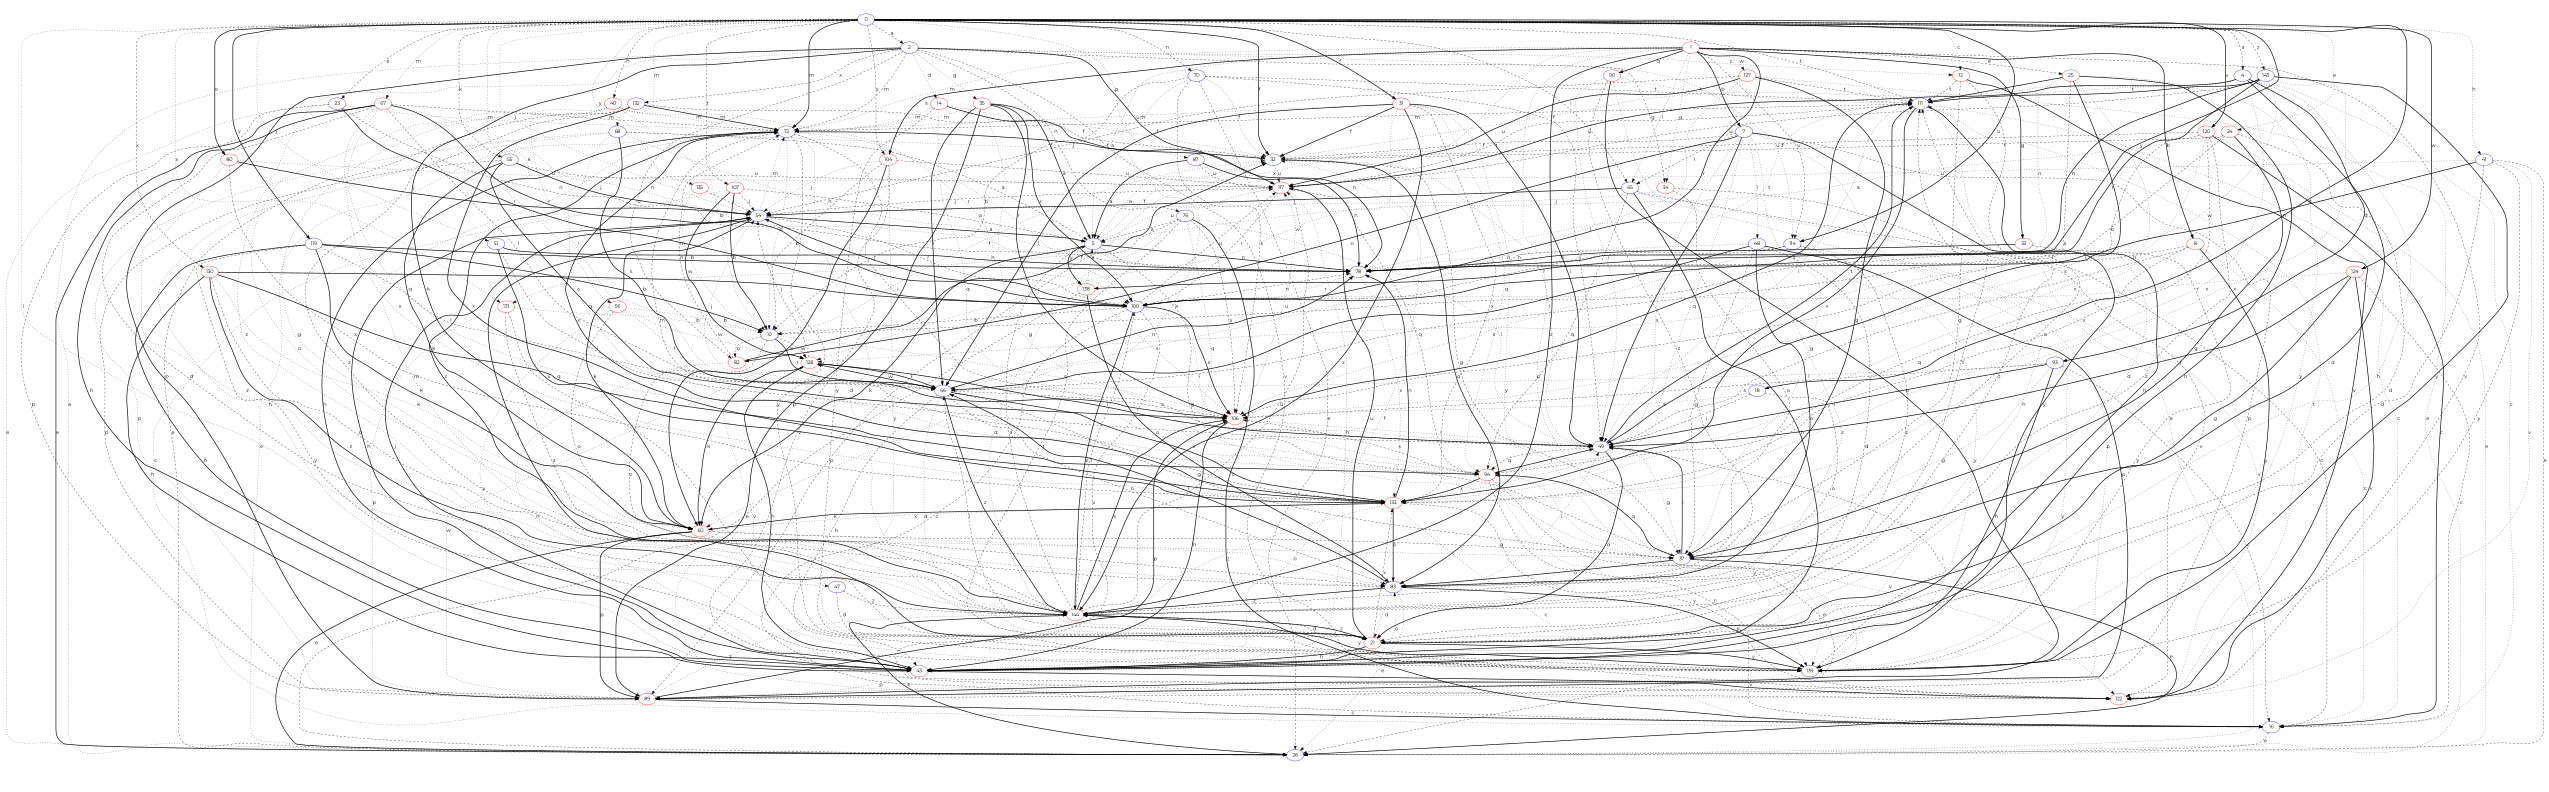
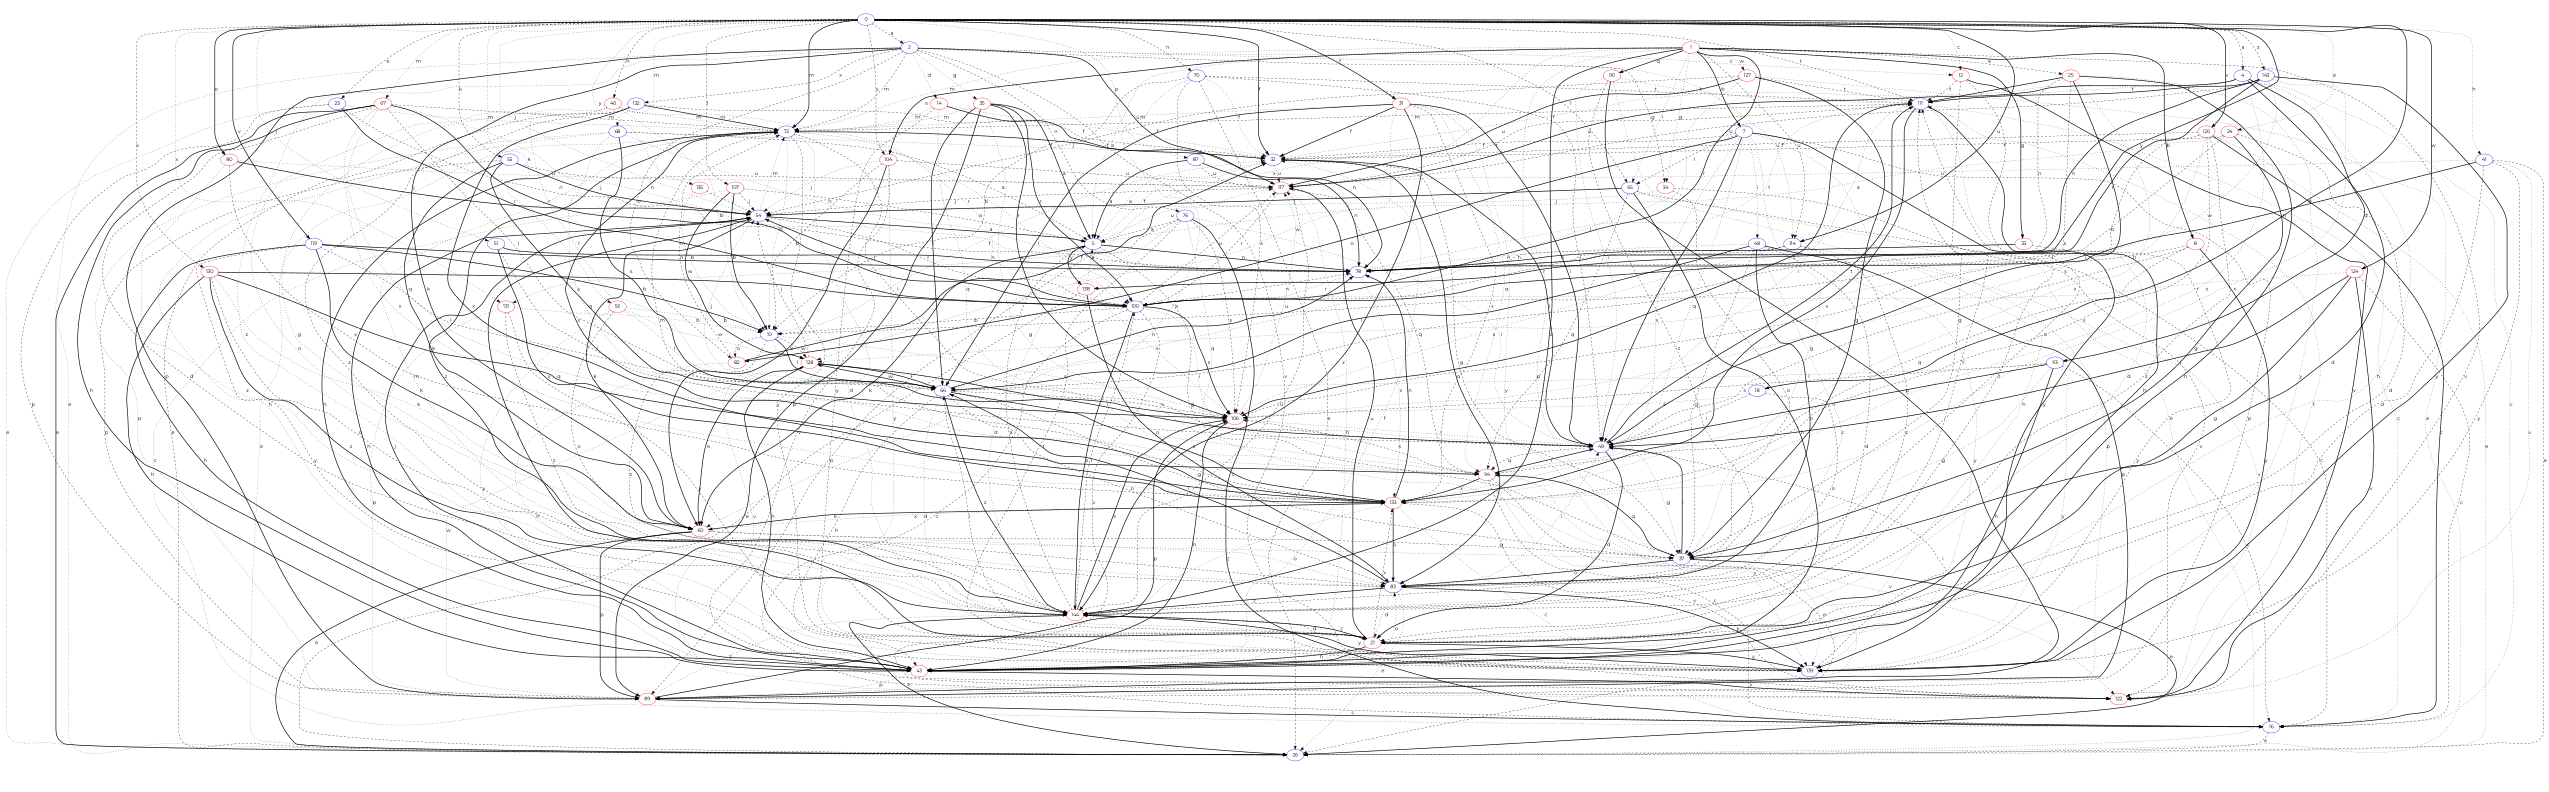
(1509, 235) -> (1509, 235)
(1796, 255) -> (1796, 255)
(2364, 488) -> none
(837, 587) -> none
